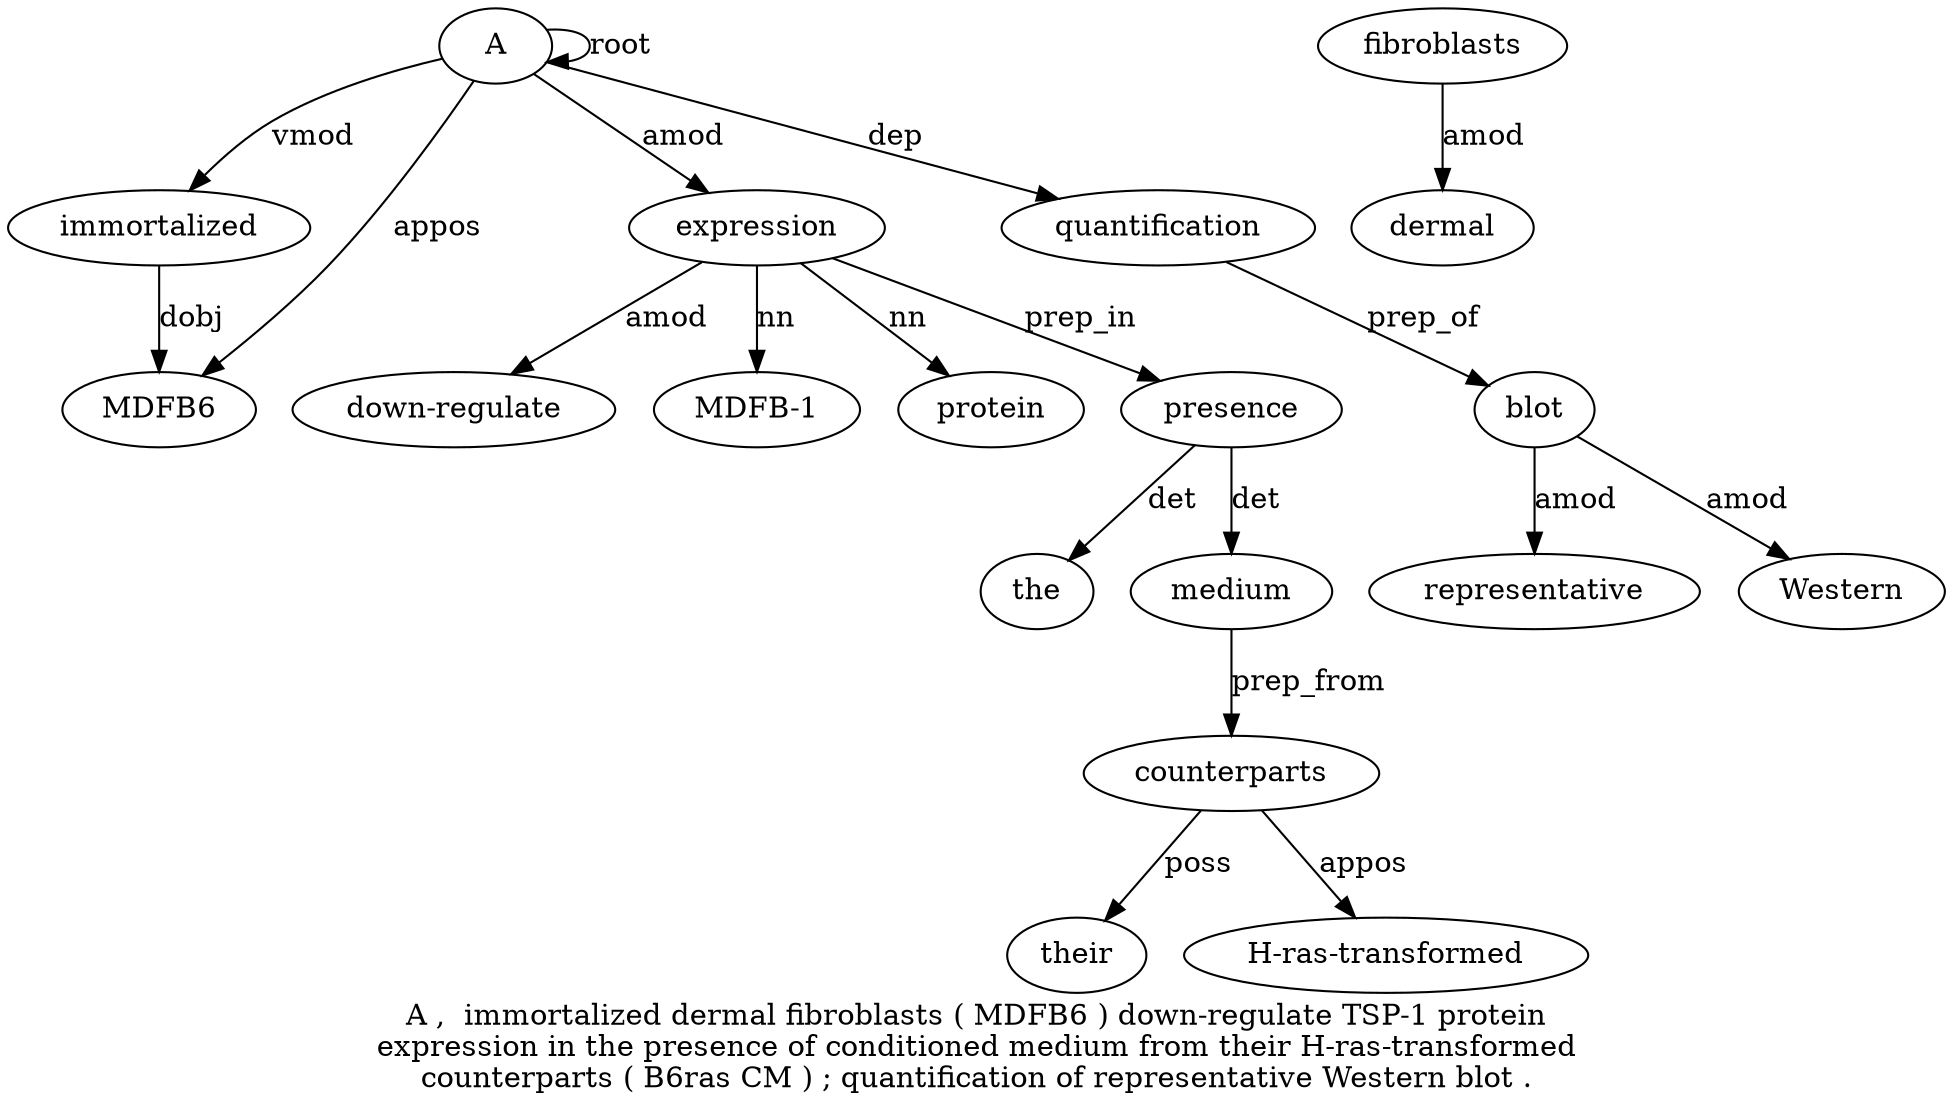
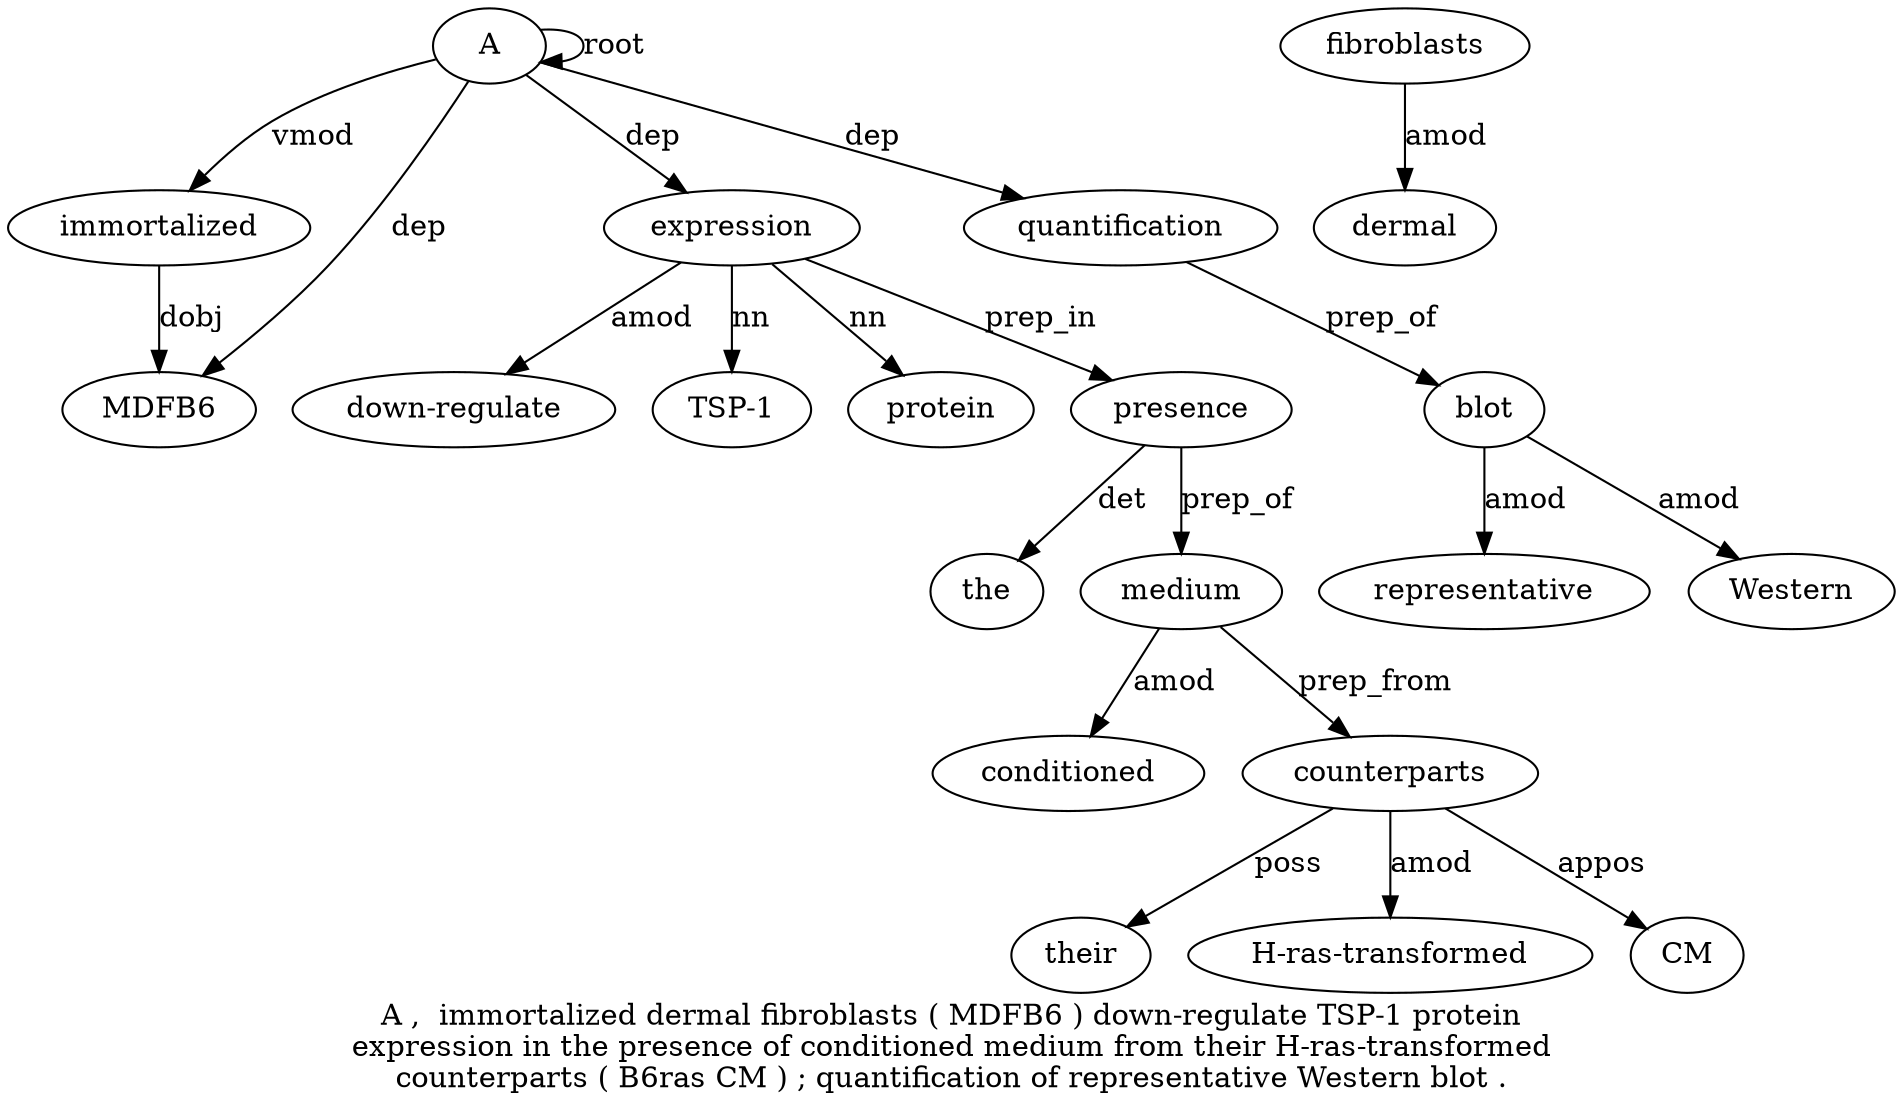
(684, 137) -> (654, 137)
(438, 228) -> (419, 228)
(757, 410) -> (732, 410)
(1257, 501) -> (1238, 501)
none -> (1068, 773)
(1364, 864) -> (1432, 864)
none -> (1687, 955)
